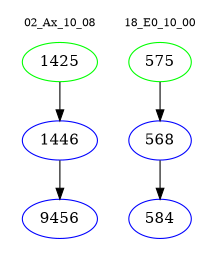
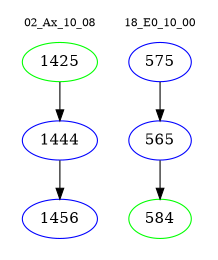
(160, 62) -> (160, 62)
(60, 140) -> (60, 140)
(160, 140) -> (160, 140)
(60, 219) -> (60, 219)
(160, 219) -> (160, 219)
